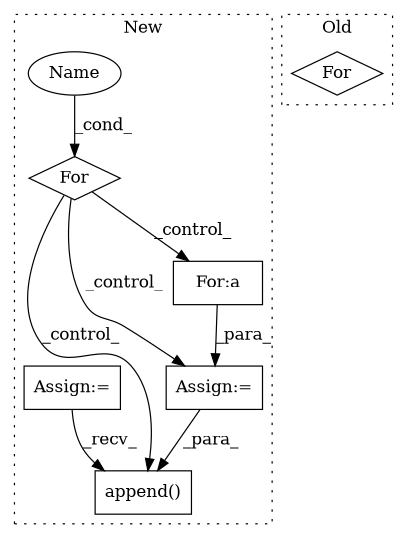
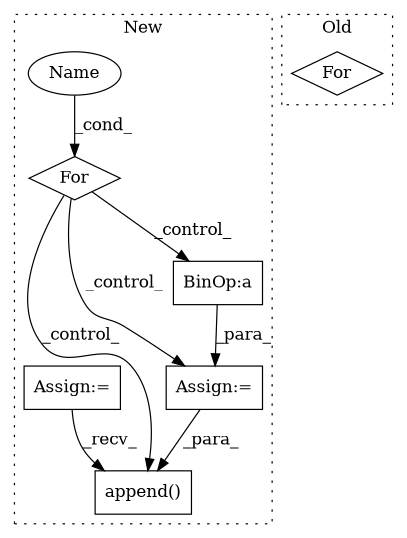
(218, 283) -> (218, 283)
